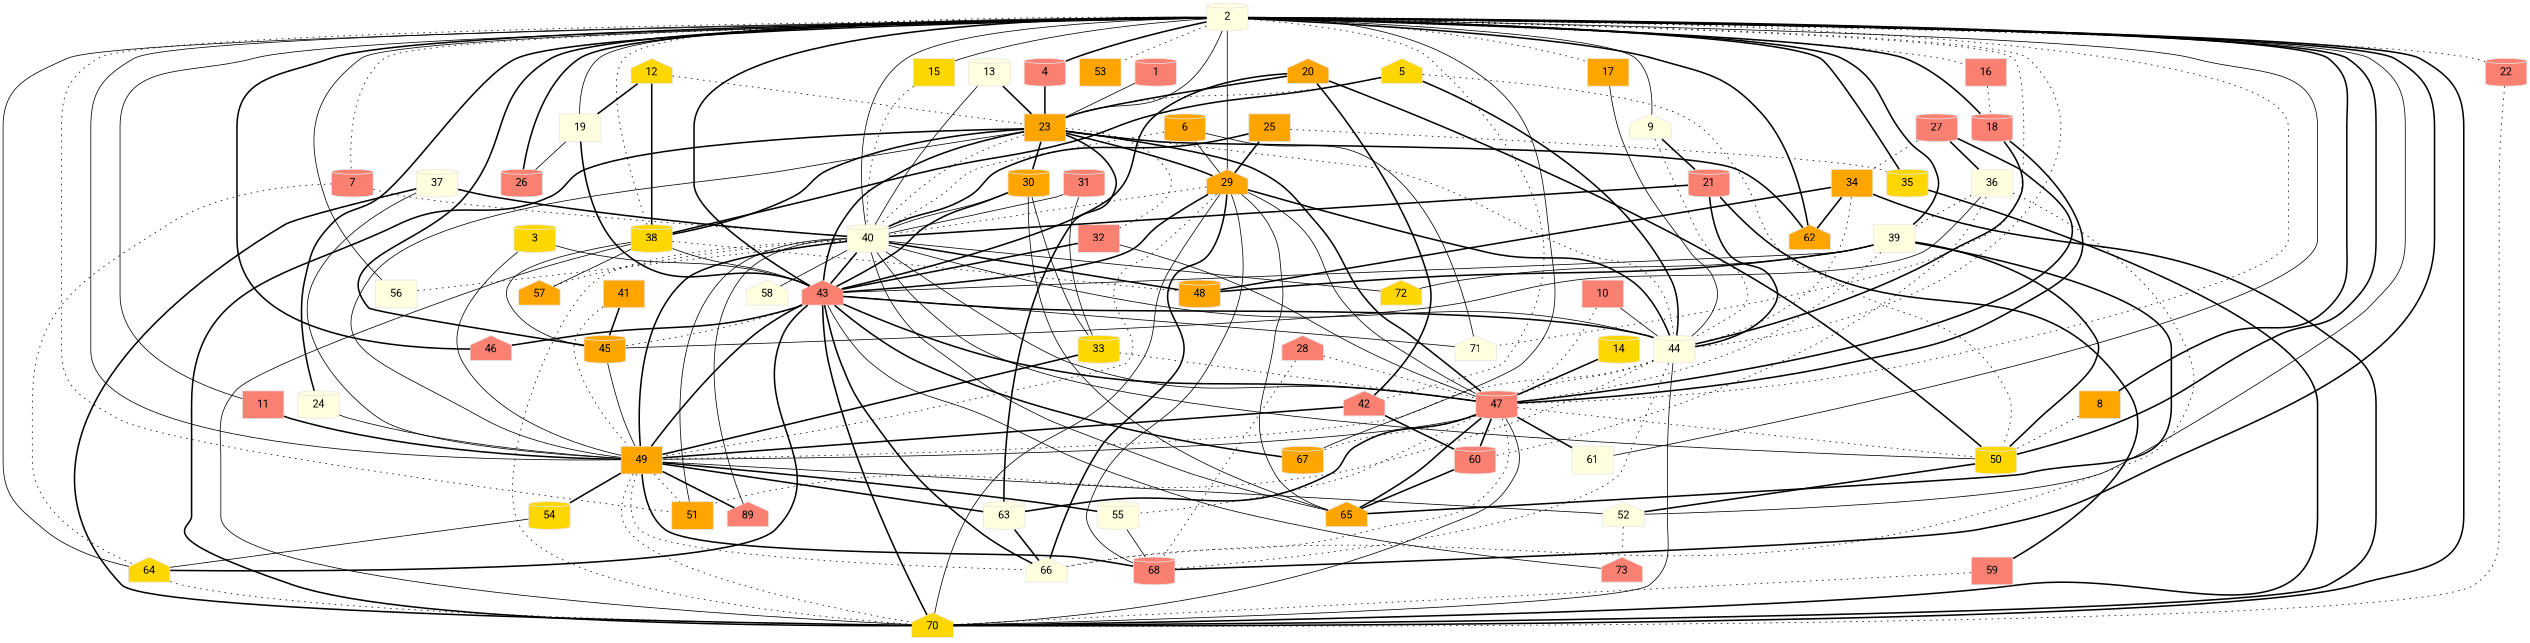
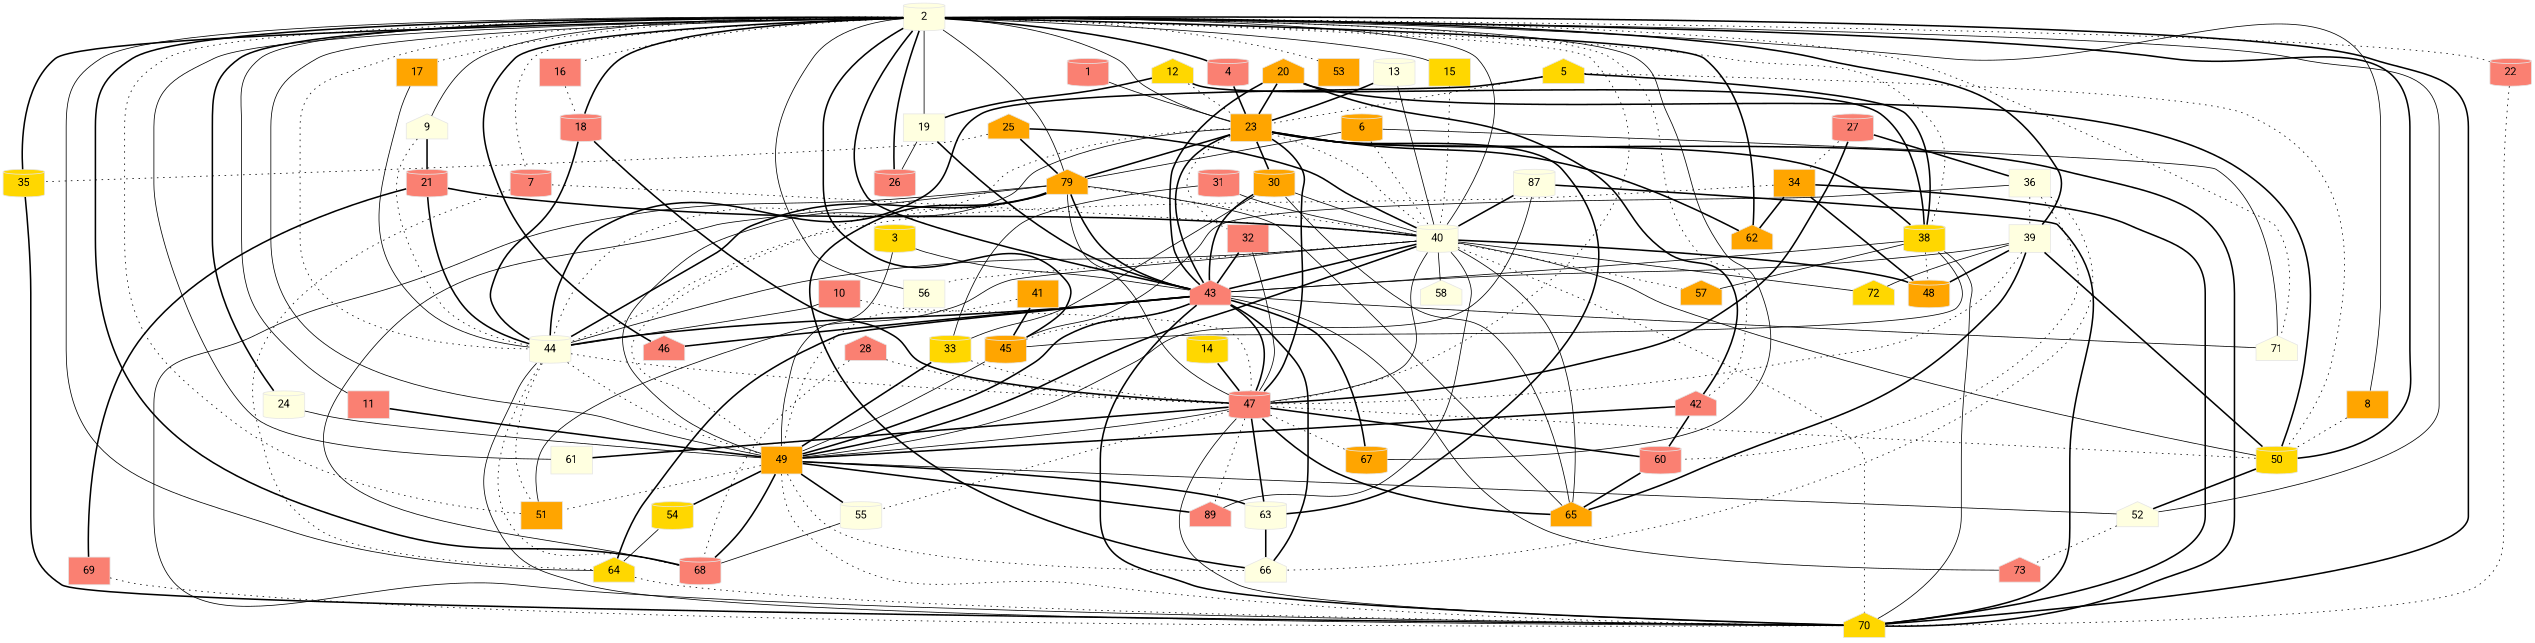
(2341, 73) -> (1916, 56)
(1270, 128) -> (1009, 128)
(437, 183) -> (1534, 183)
(1227, 183) -> (1067, 183)
(1322, 541) -> (1230, 461)
(1992, 571) -> (89, 571)
